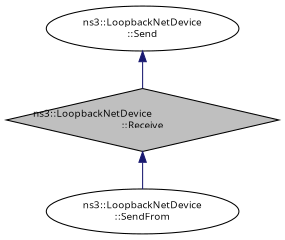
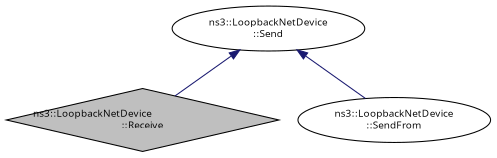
(143, 176) -> (336, 77)
